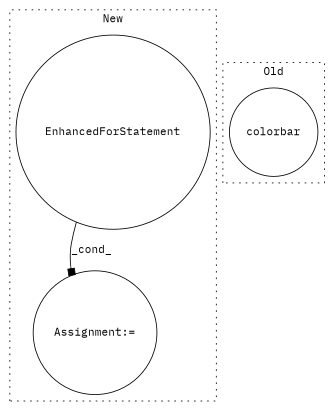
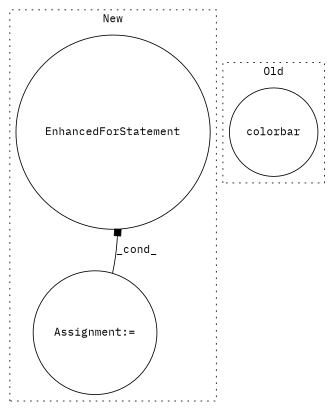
(71, 244) -> (116, 256)
